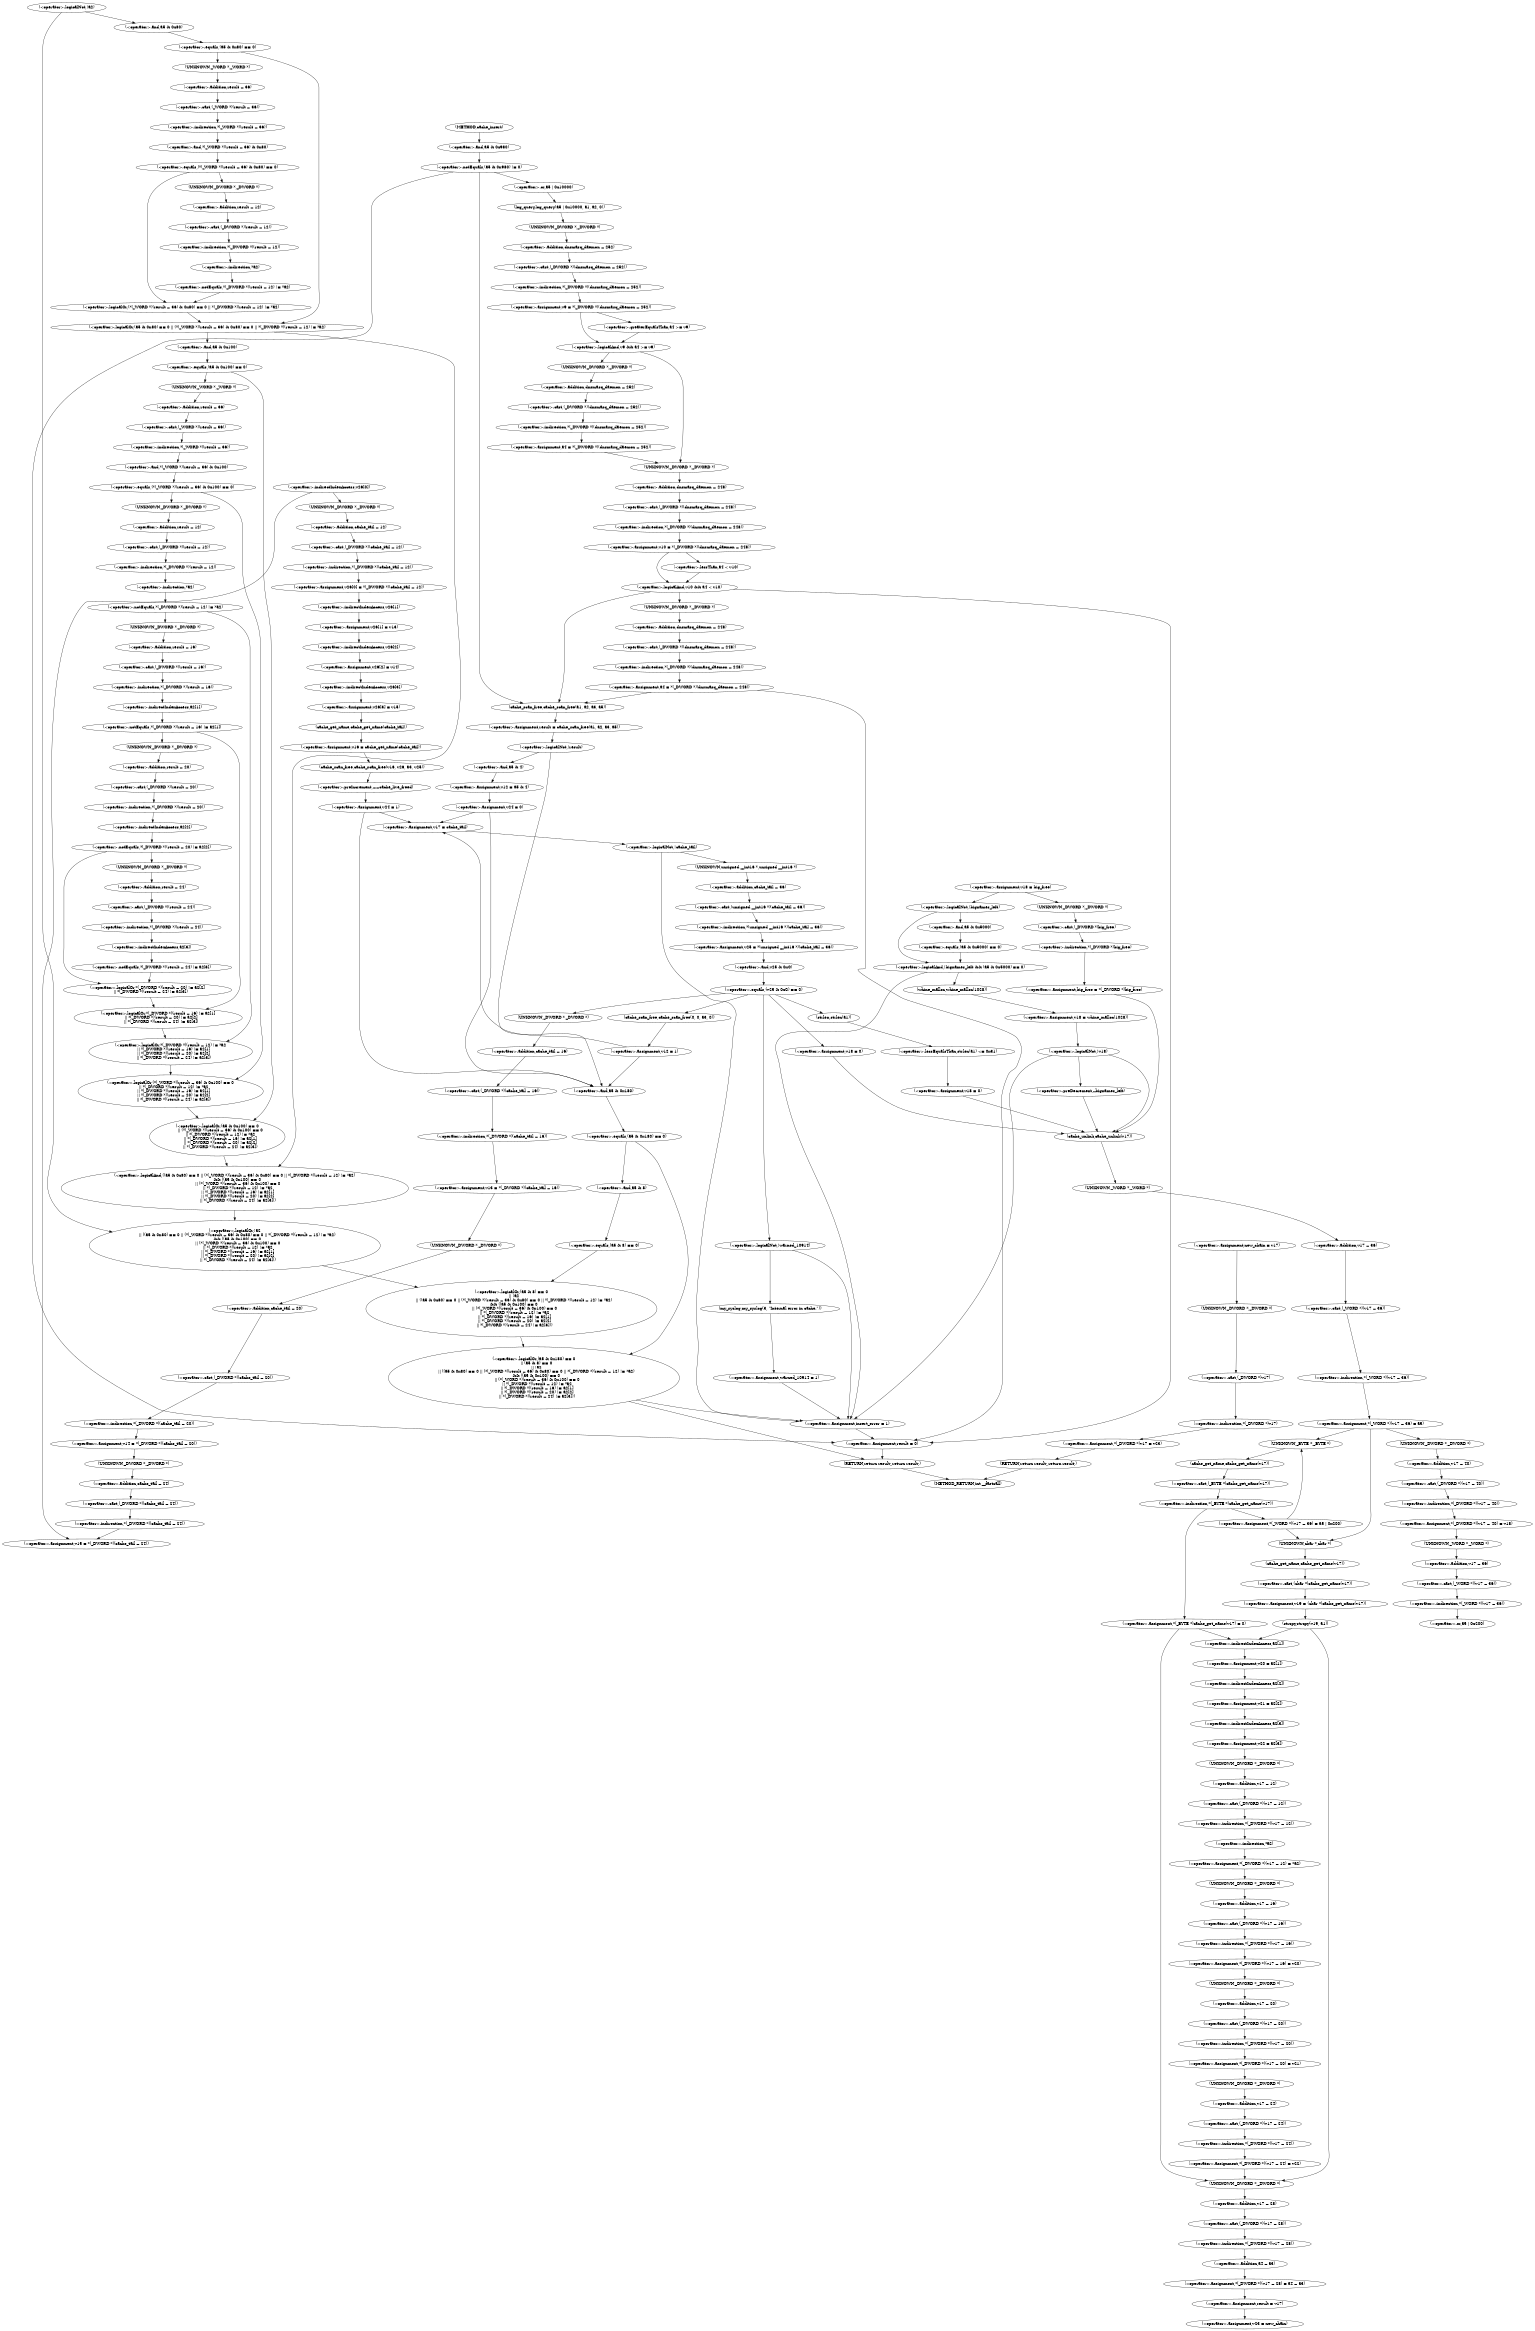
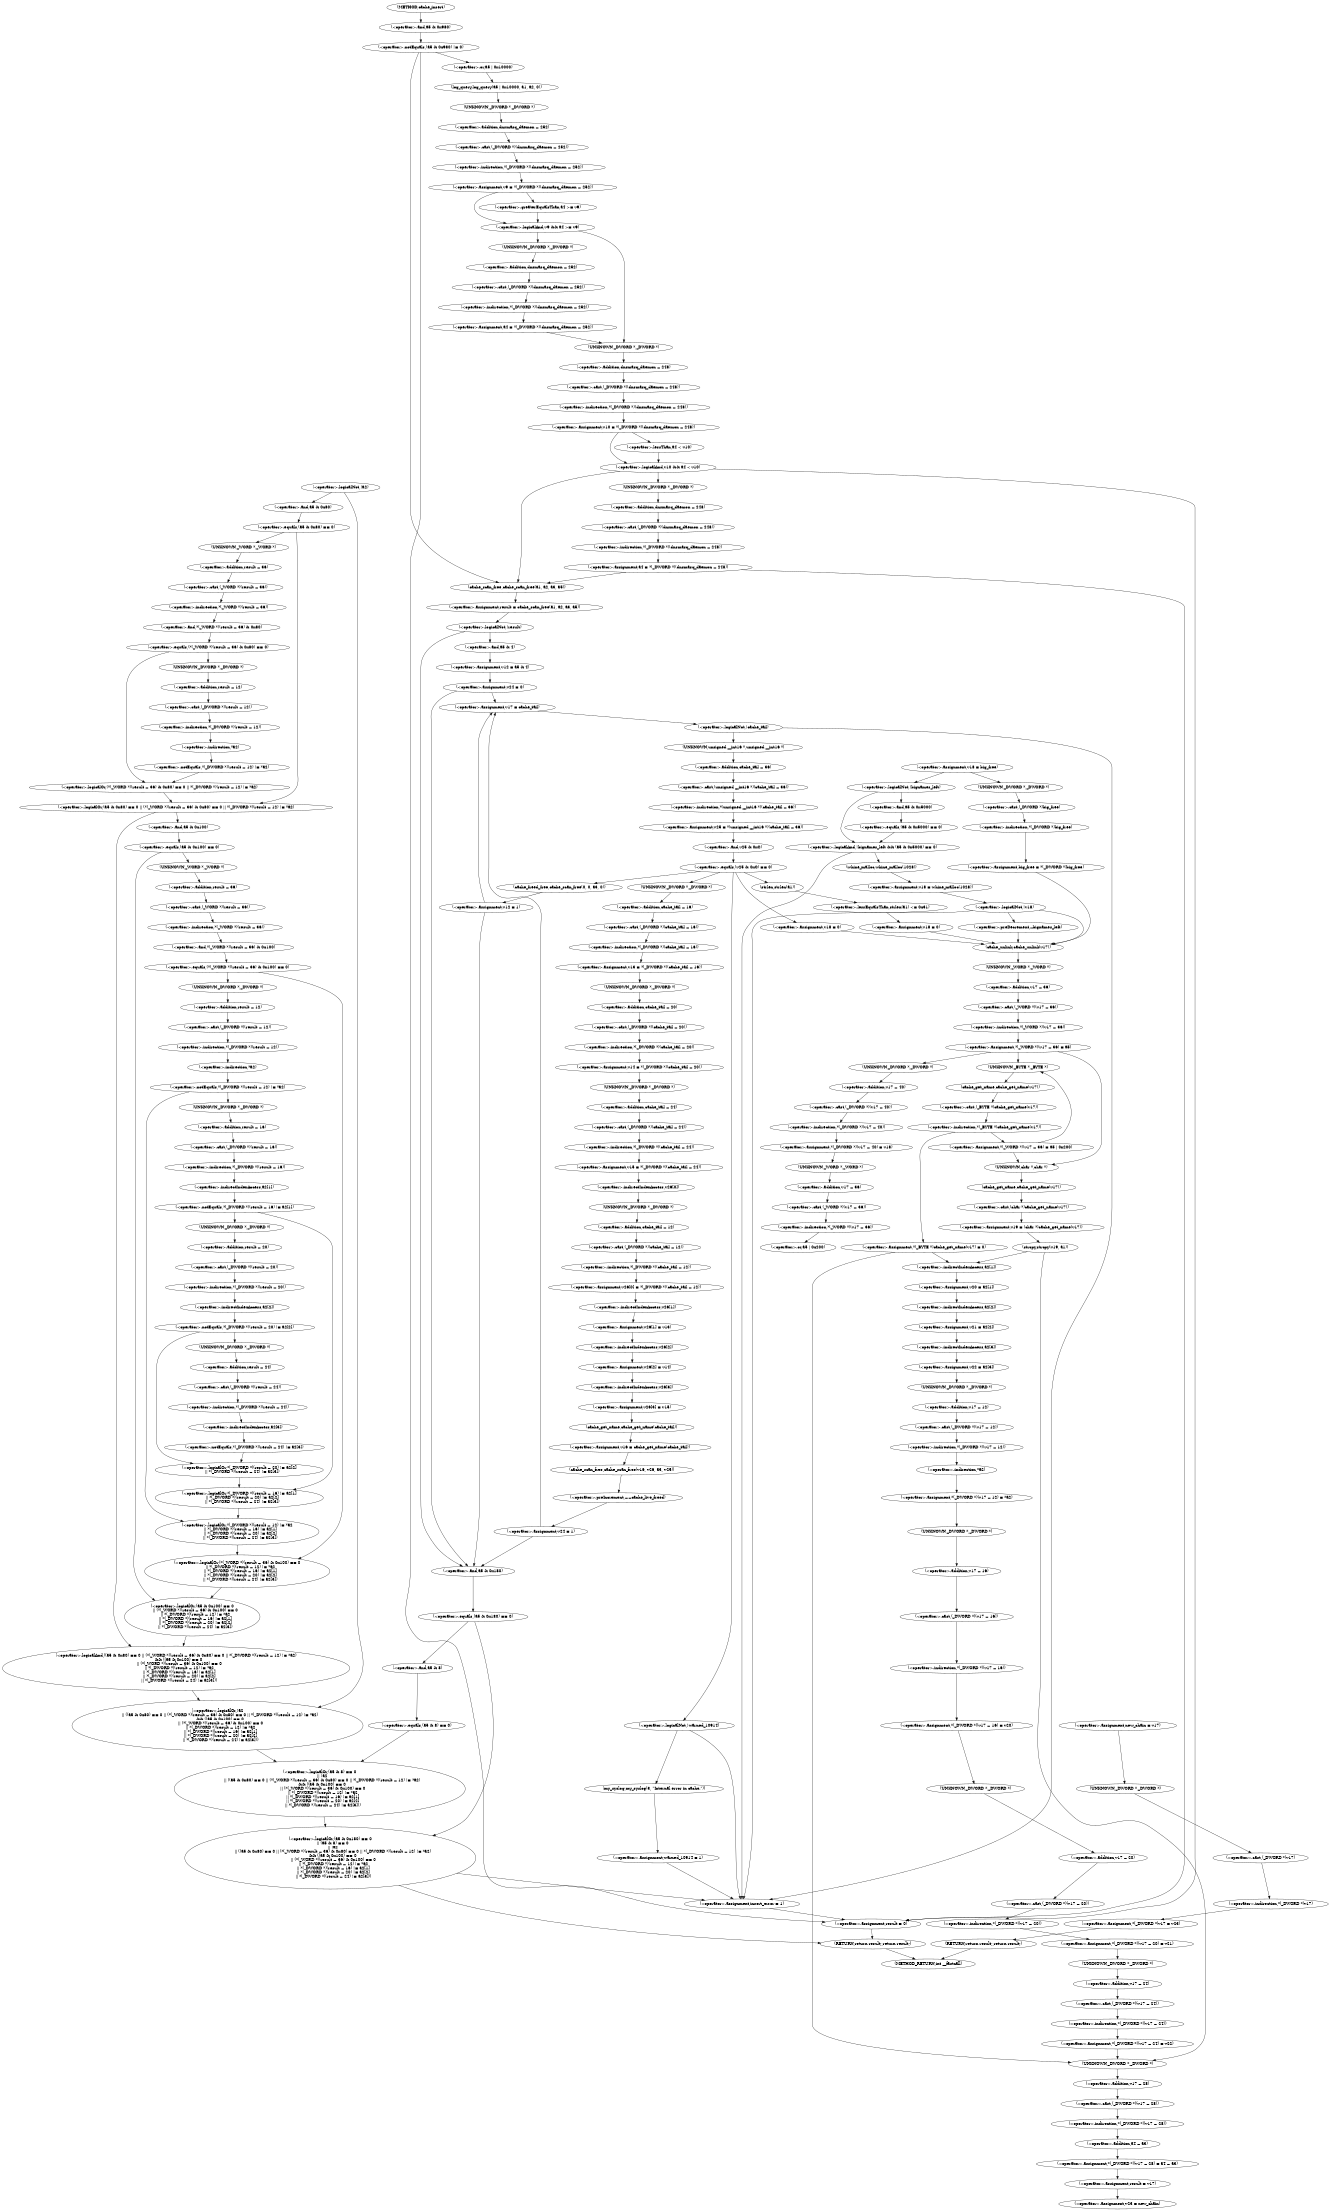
(53, 929) -> (639, 1176)
(669, 1018) -> (559, 888)
